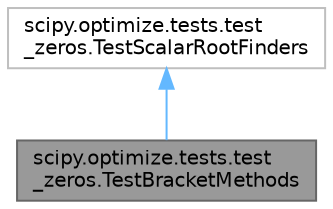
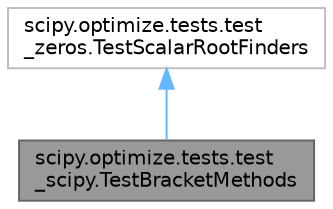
(167, 171) -> (167, 171)
